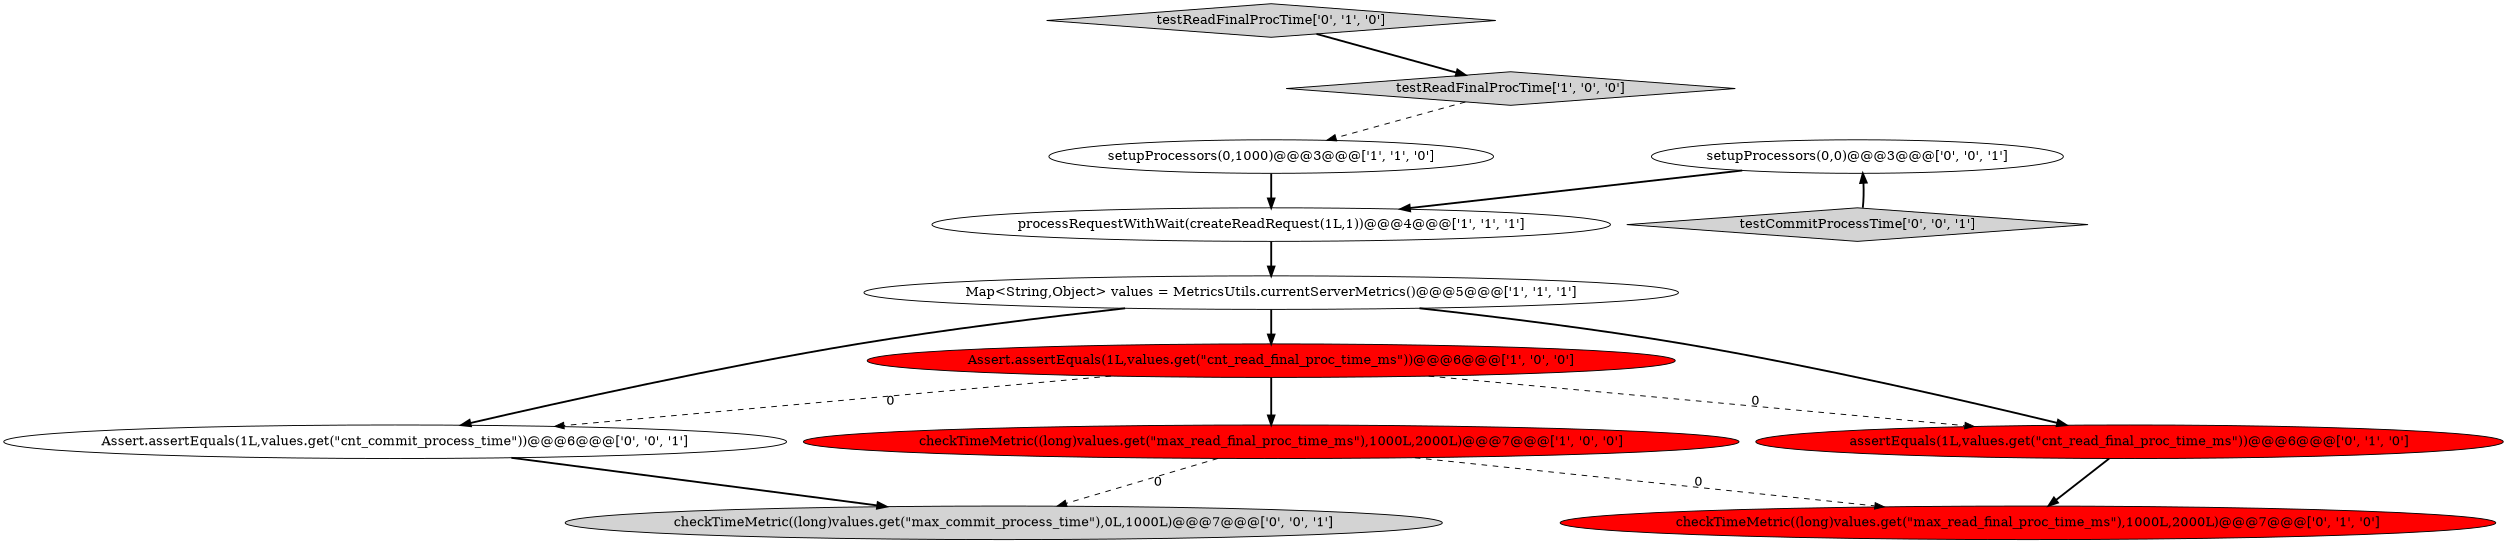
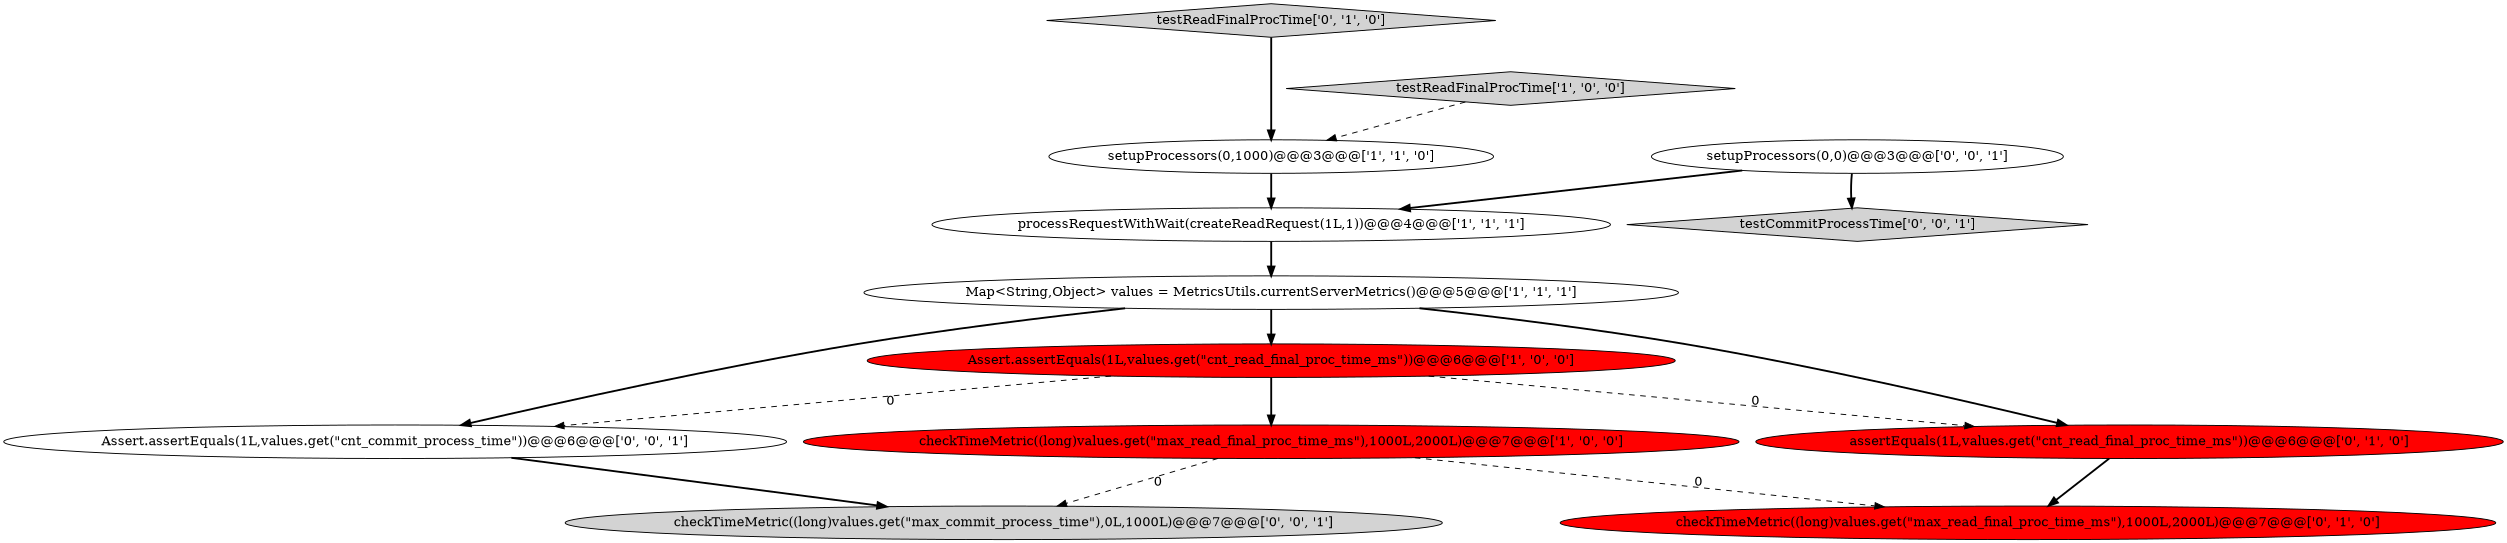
(1386, 53) -> (1271, 84)
(1864, 195) -> (1851, 186)
